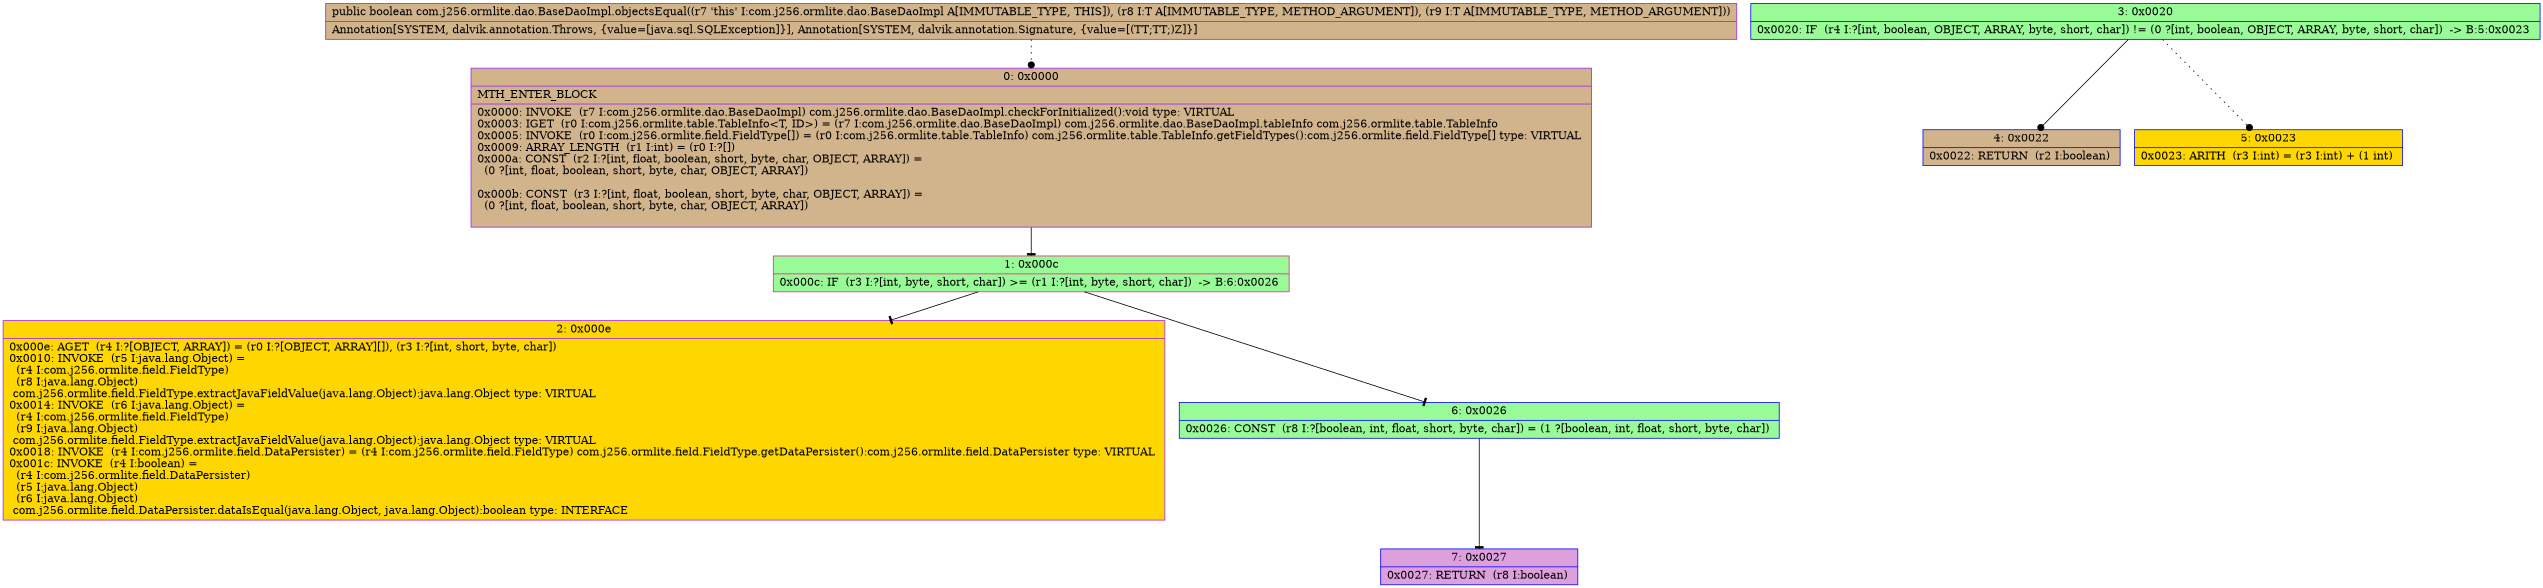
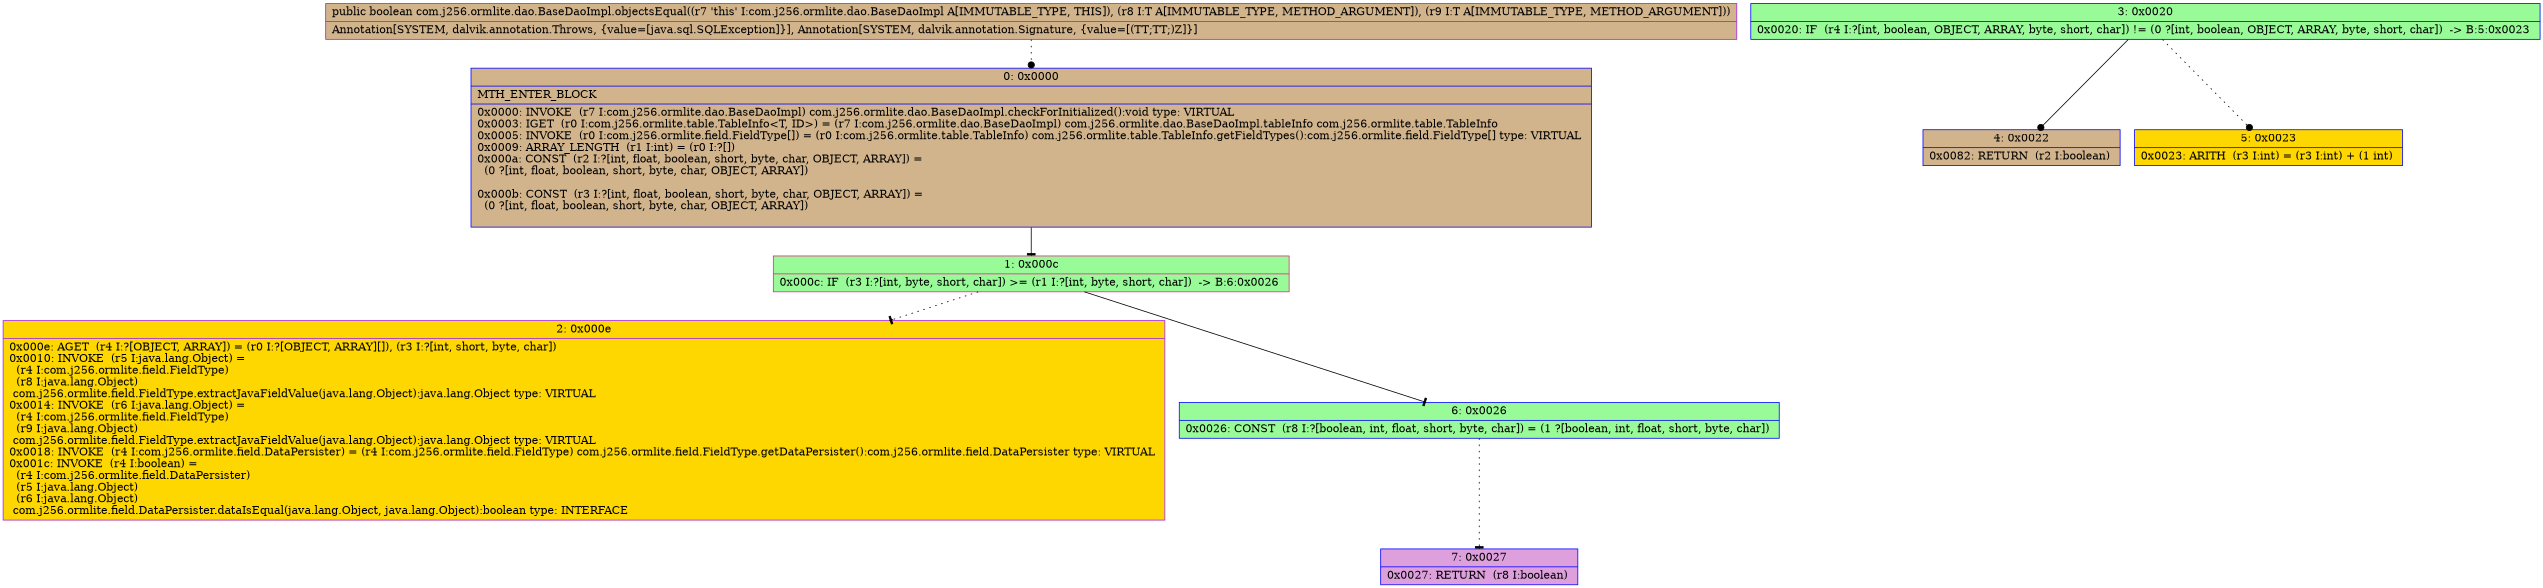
(1031, 148) -> (1031, 148)
(2022, 156) -> (2022, 156)
(936, 306) -> (936, 306)
(1479, 492) -> (1479, 492)
